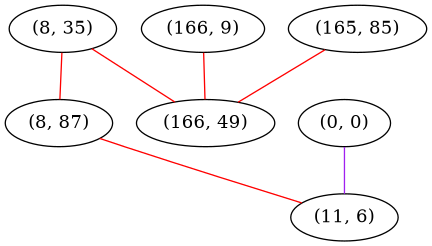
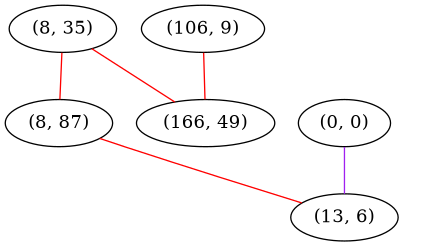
(203, 29) -> (203, 29)
(358, 29) -> none
(344, 217) -> (344, 217)
